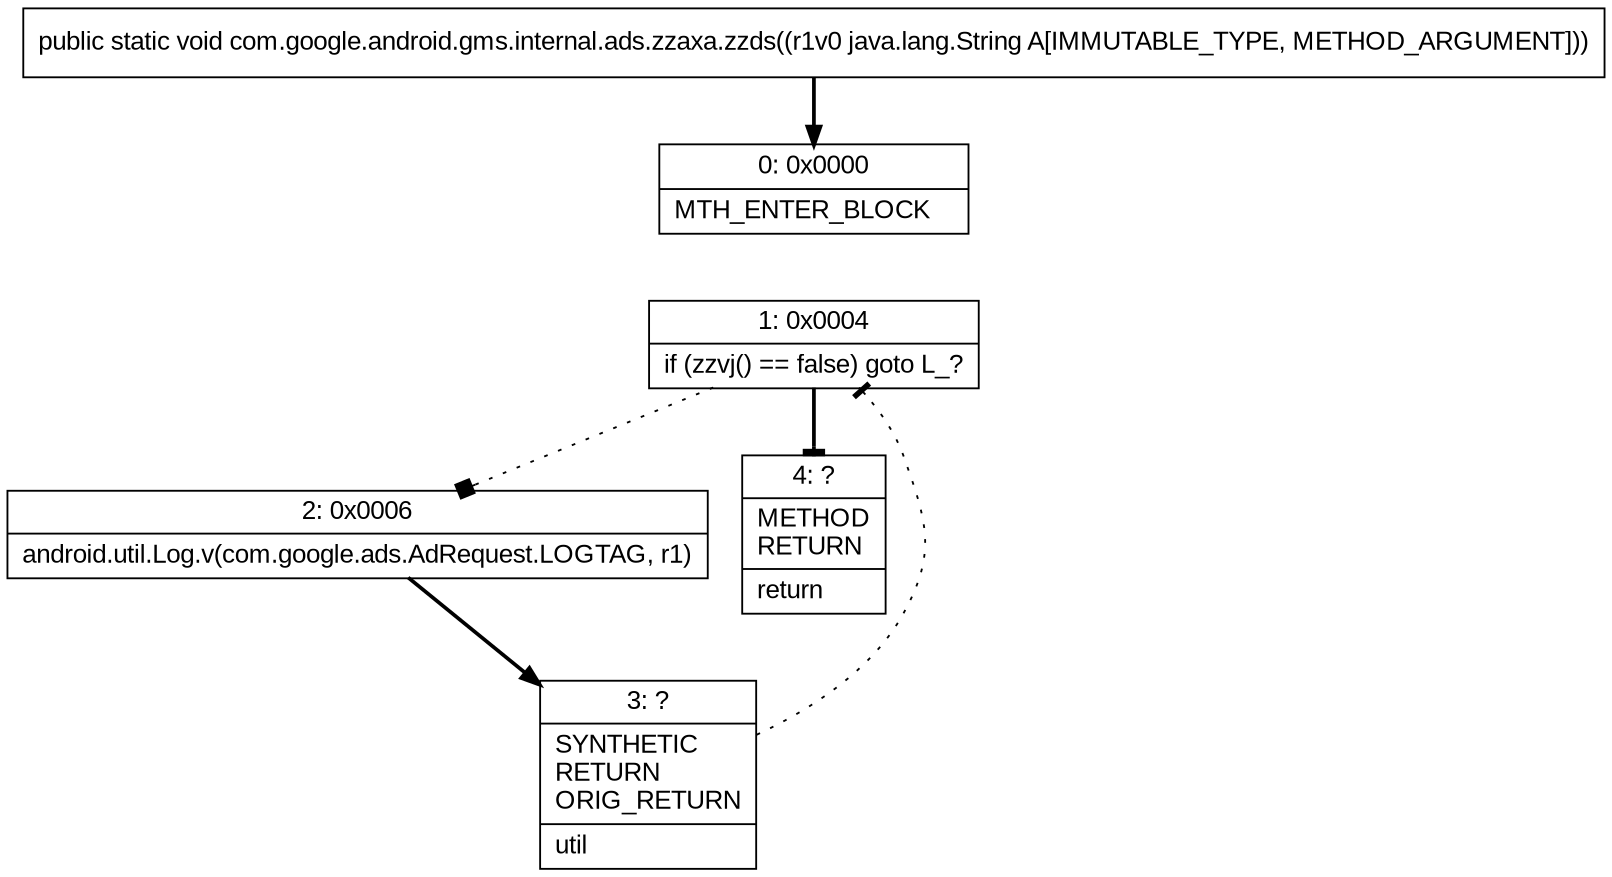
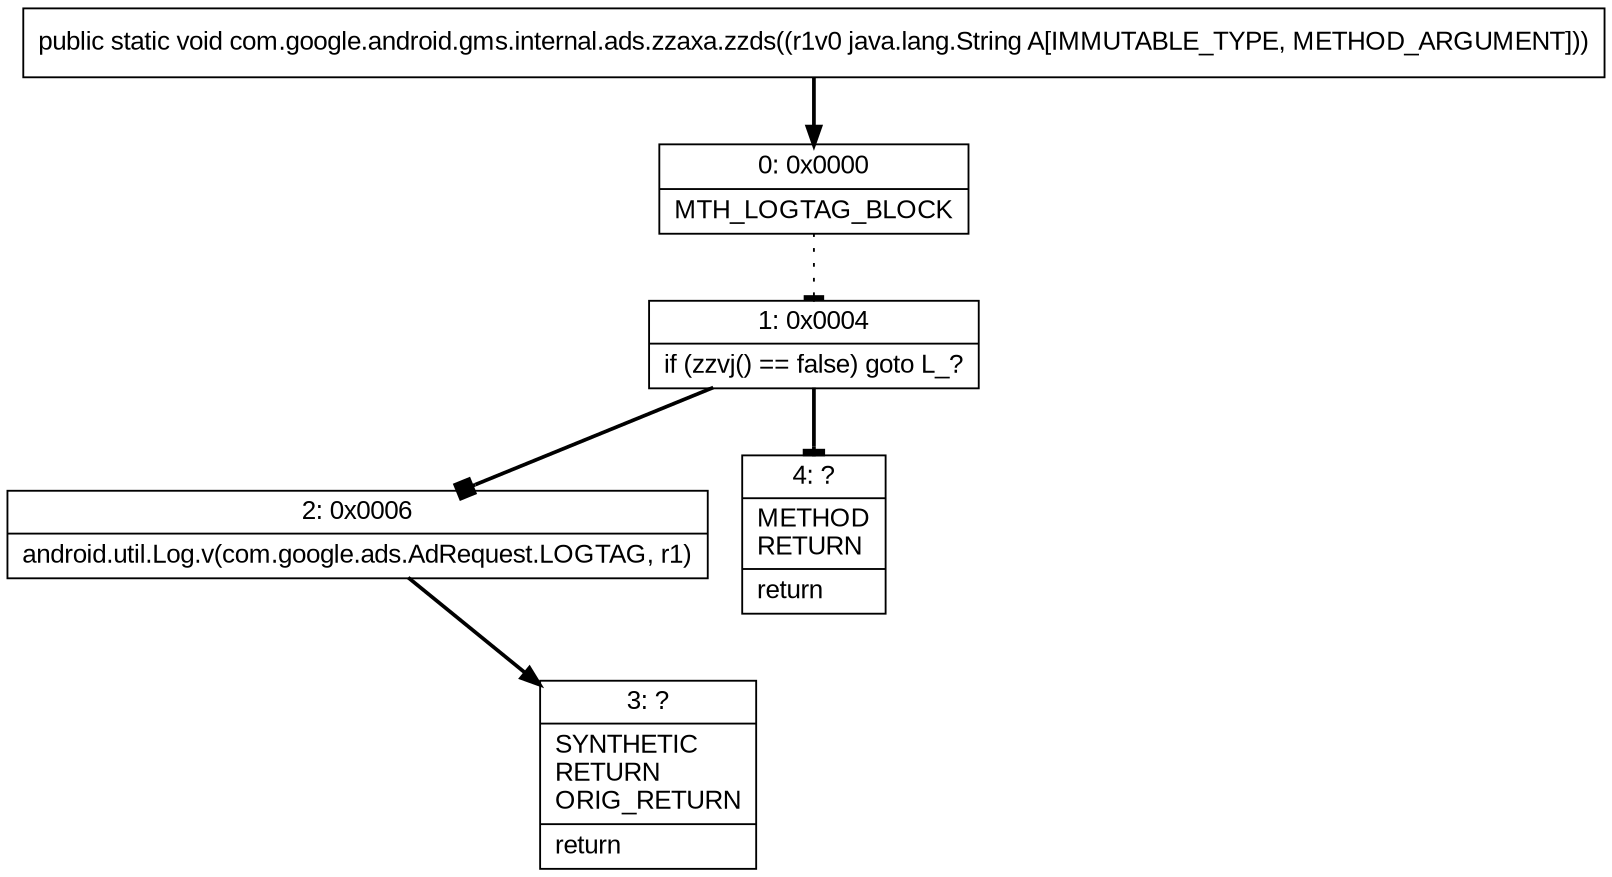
(803, 210) -> (814, 210)
(594, 436) -> (594, 436)
(913, 594) -> (814, 263)
(572, 846) -> (589, 846)
